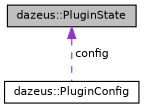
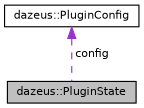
(72, 60) -> (72, 60)
